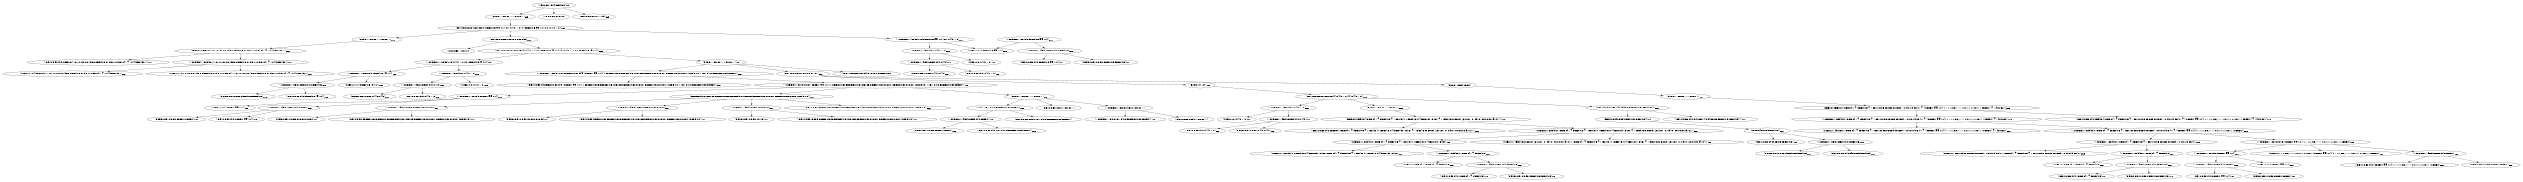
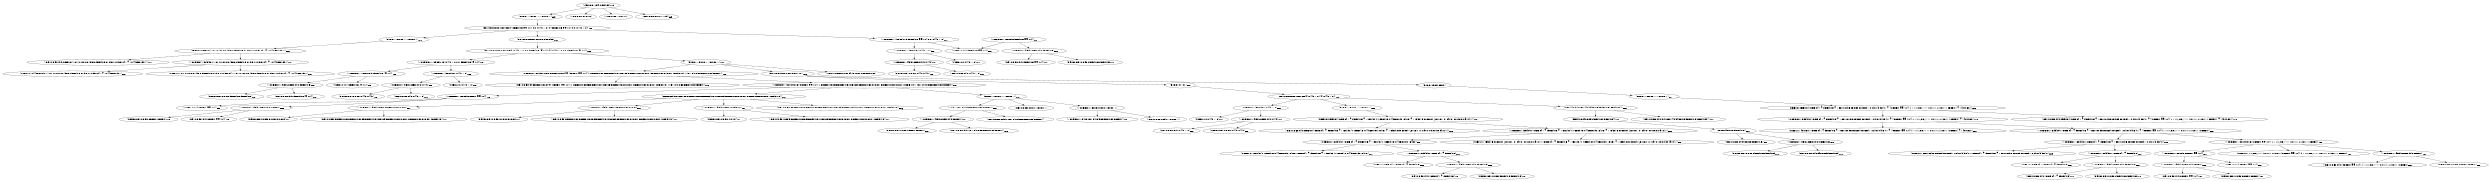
(484, 45) -> (607, 11)
